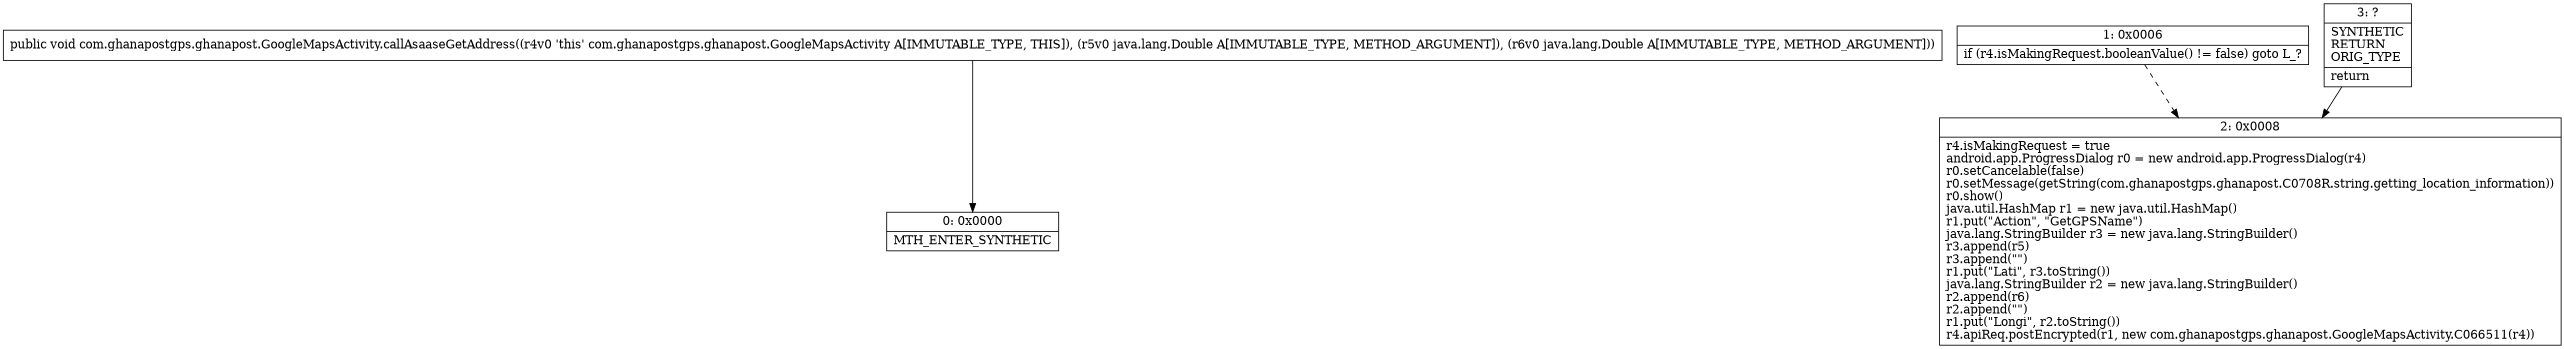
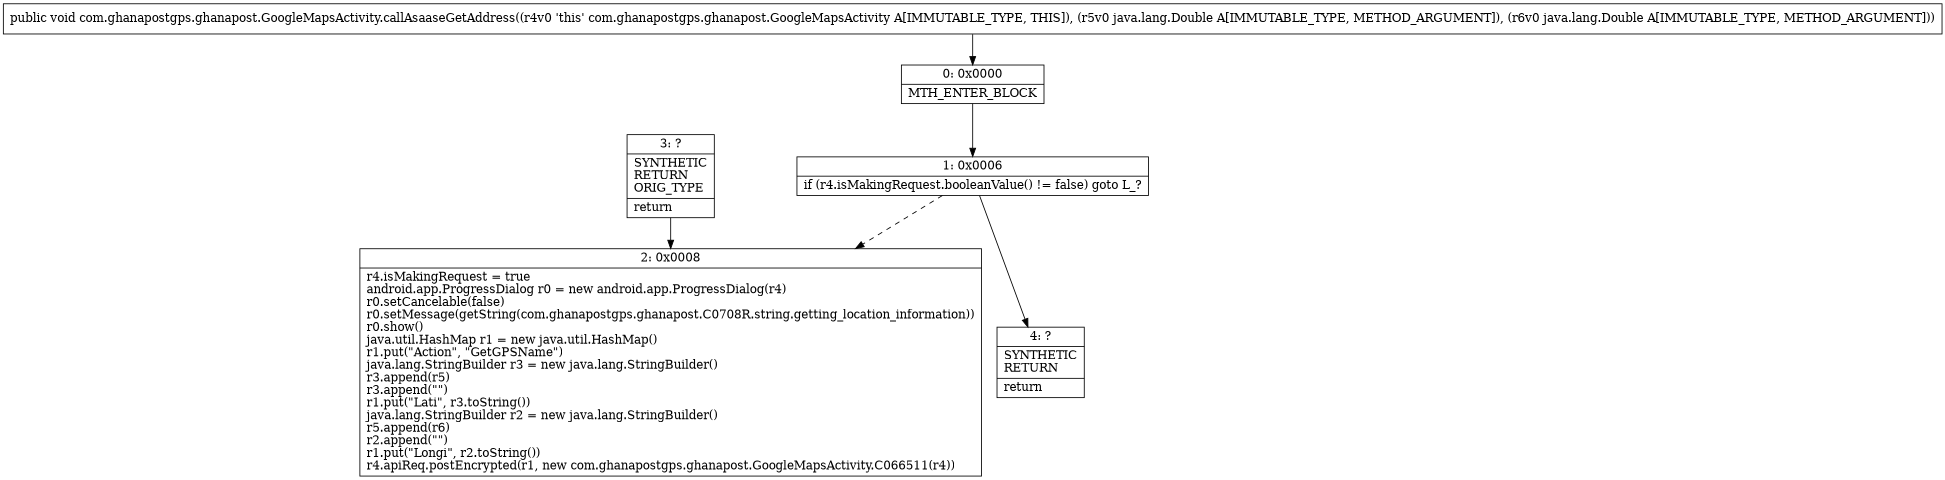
none -> (973, 126)
(973, 241) -> (973, 94)
(1988, 297) -> (409, 428)
none -> (1041, 362)
